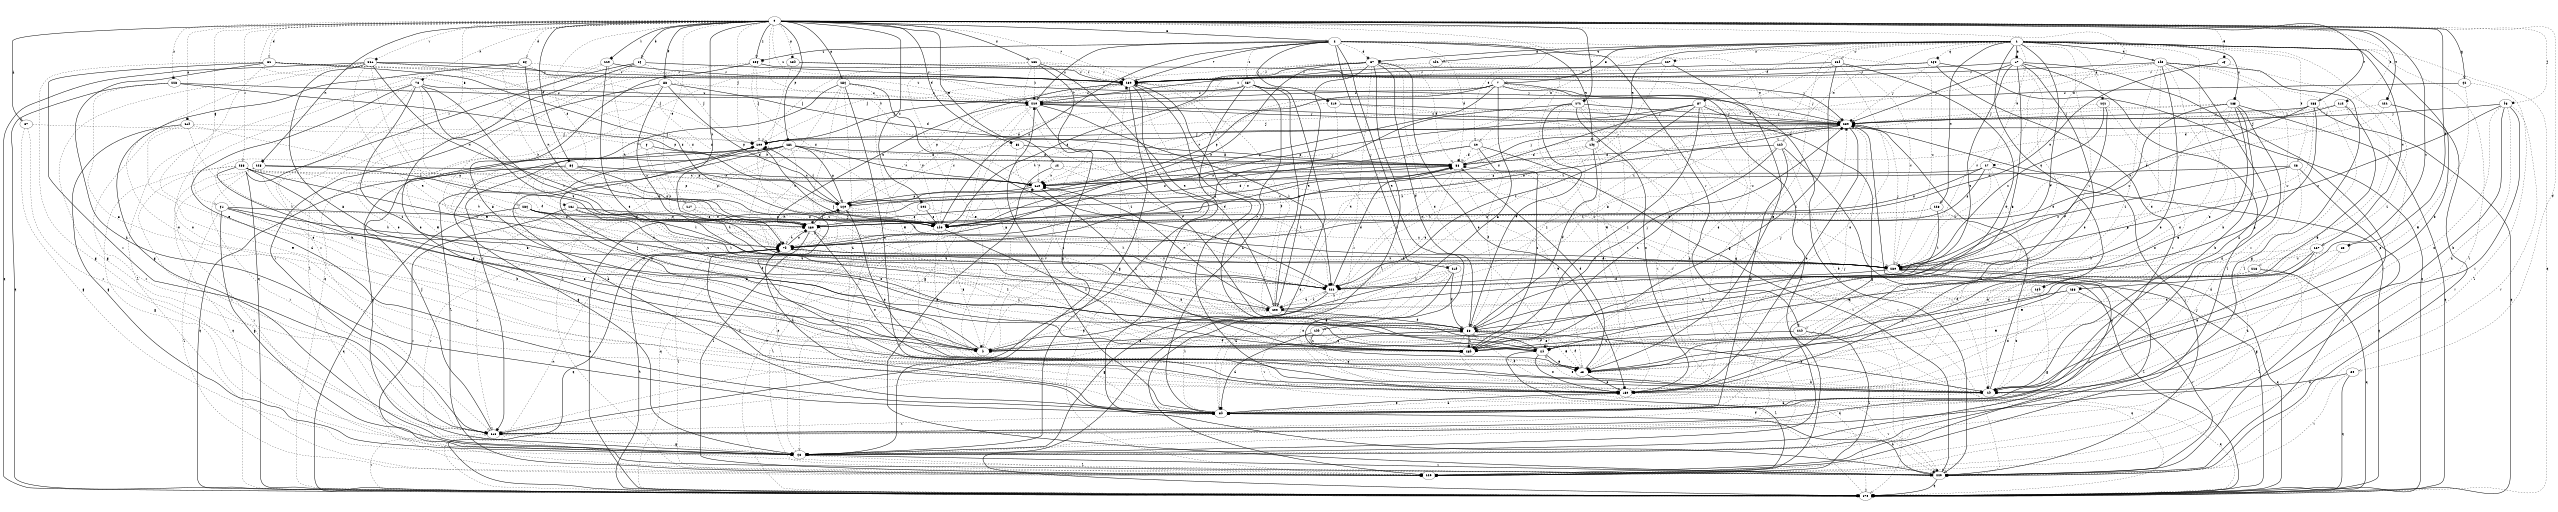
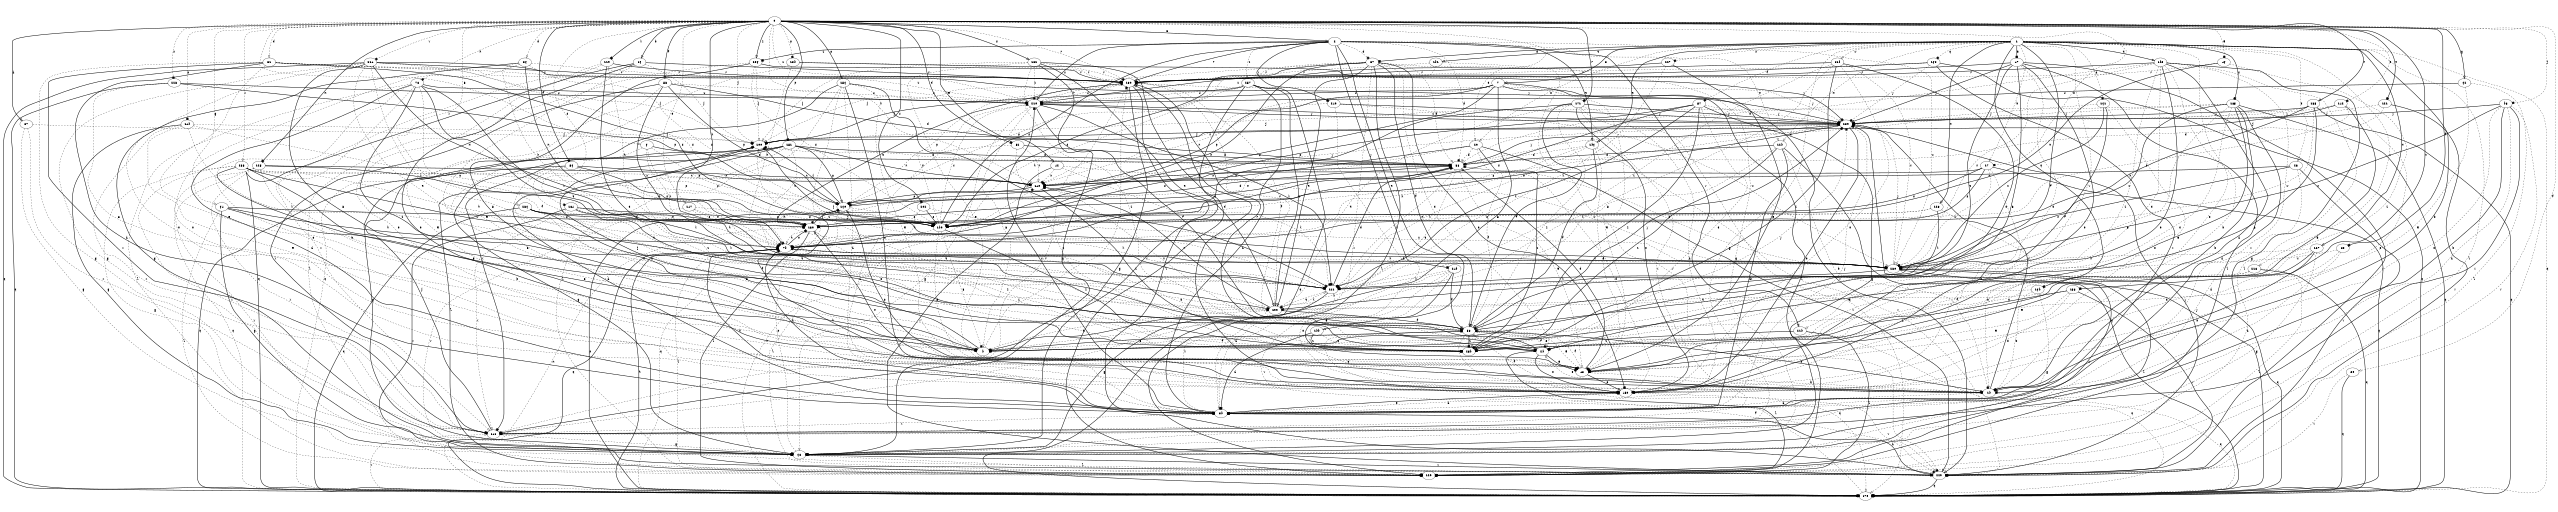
(1099, 311) -> (1099, 311)
(2173, 390) -> none
